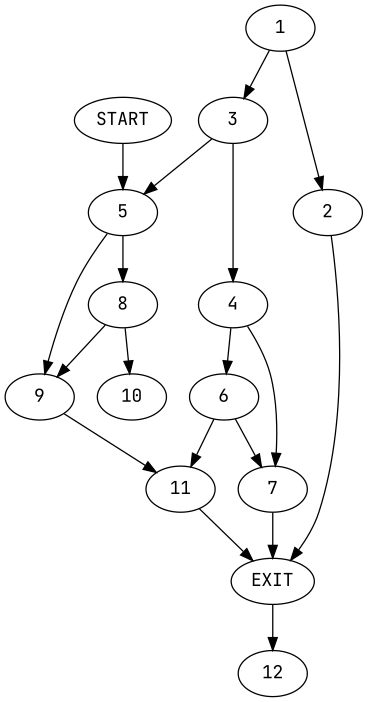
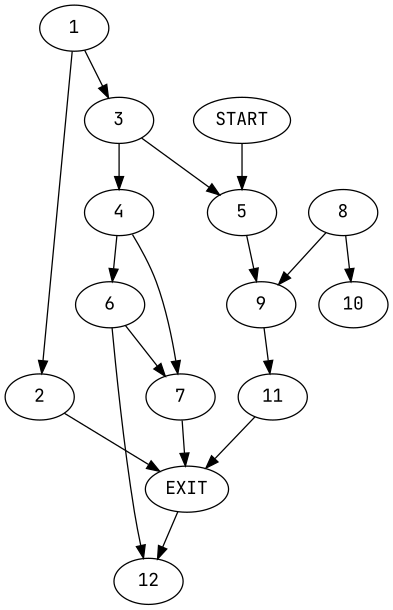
(123, 252) -> none
(205, 437) -> (124, 437)
